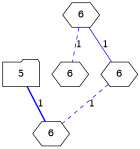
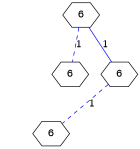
(21, 74) -> none
